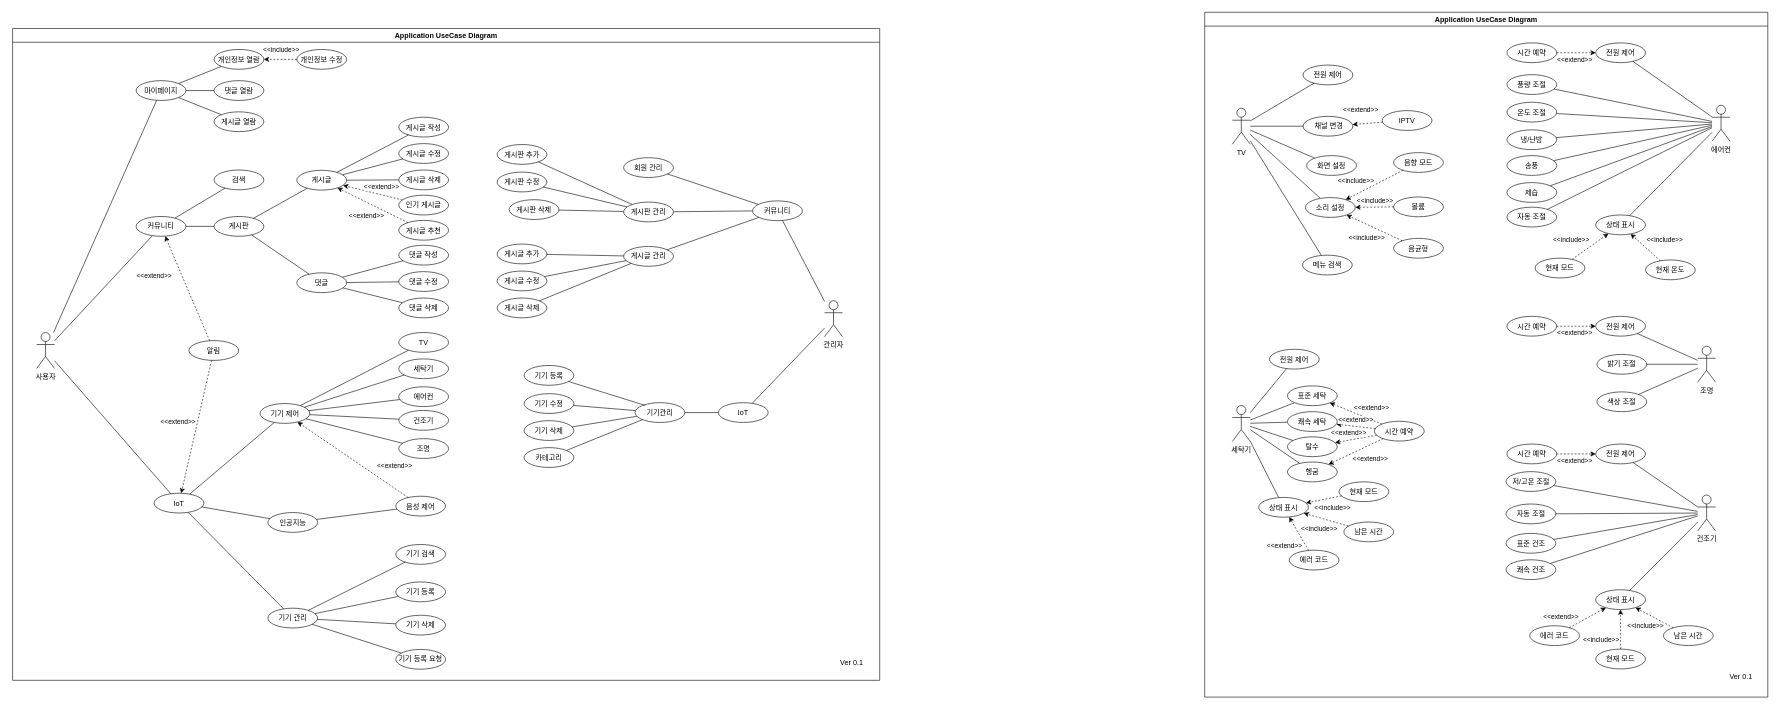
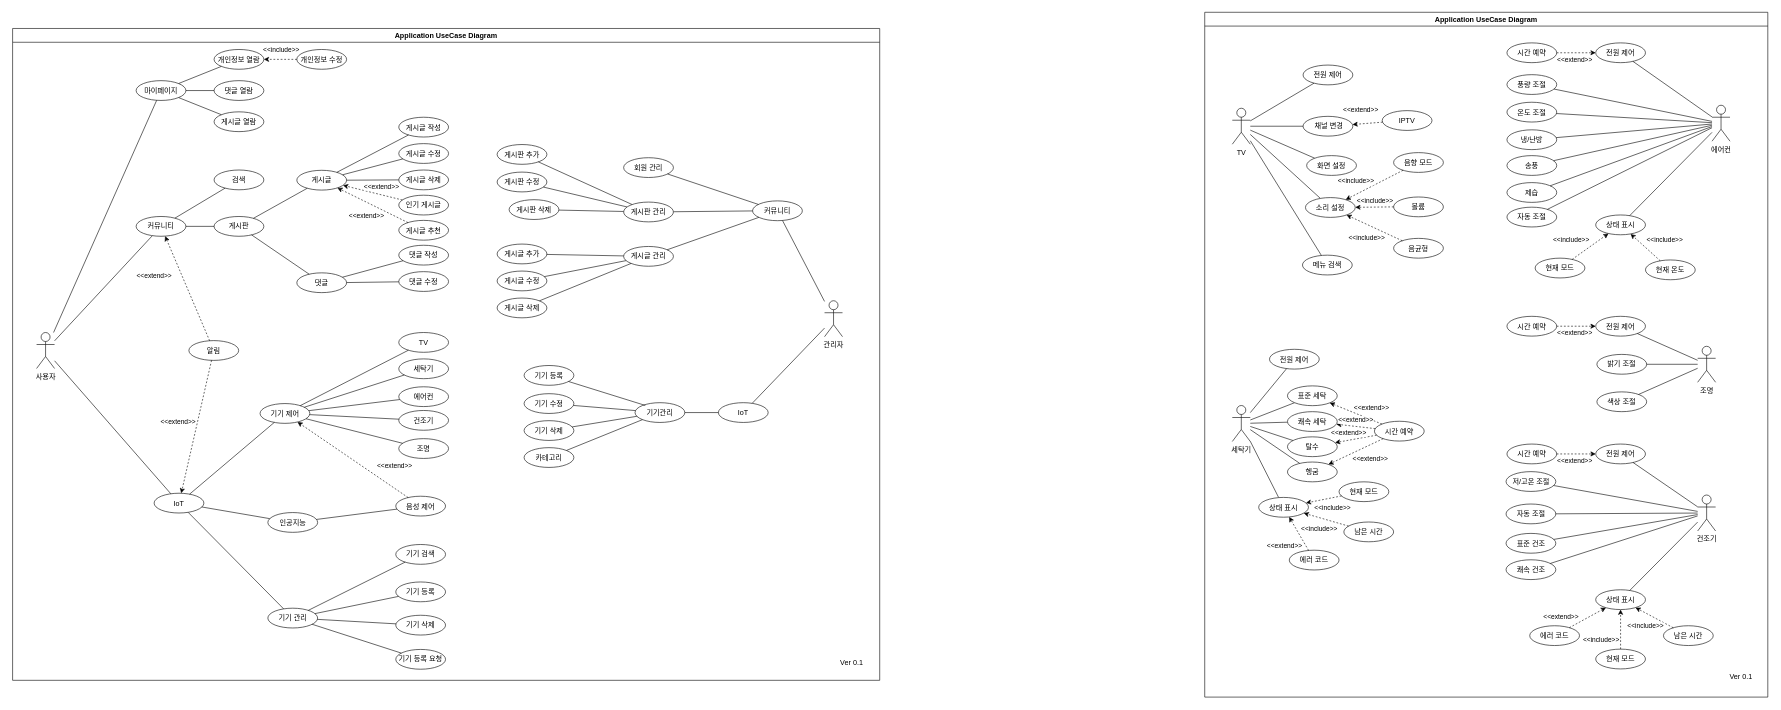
(372, 295) -> none
(424, 308) -> none
